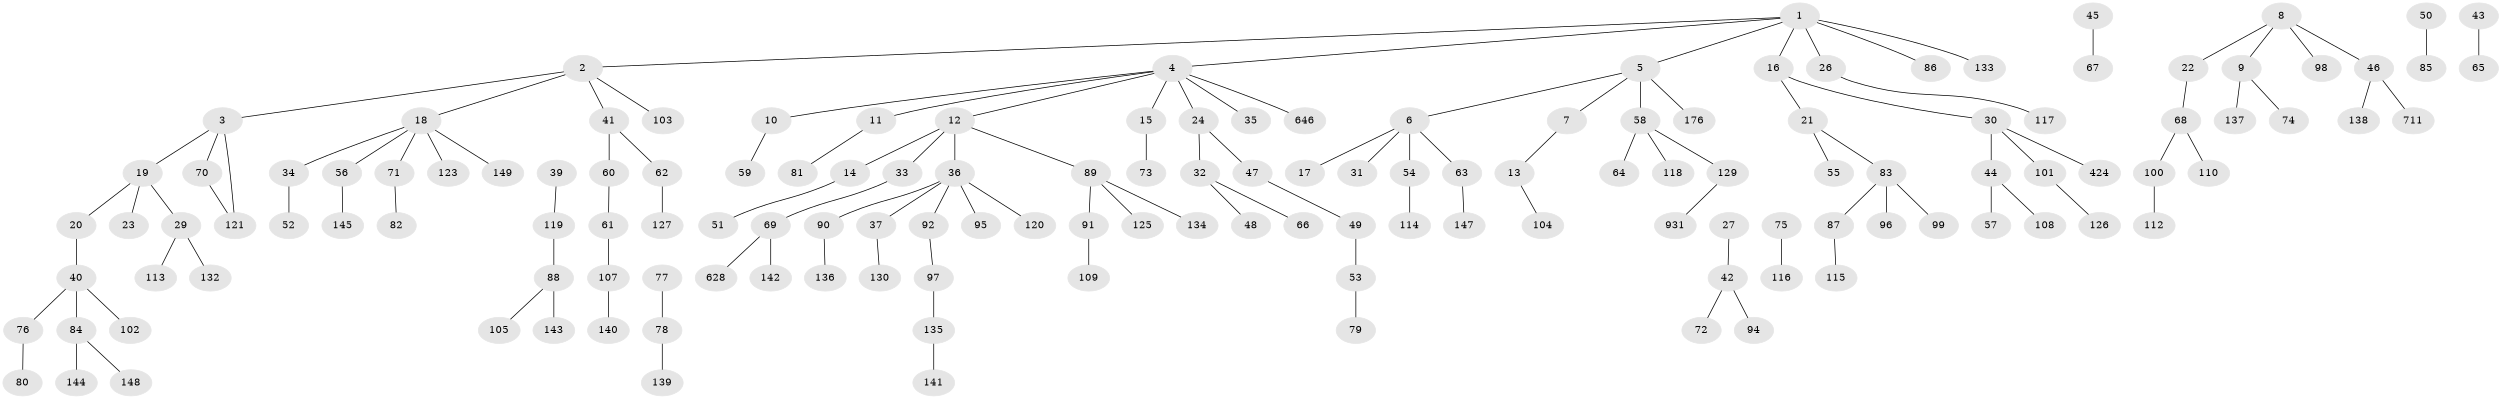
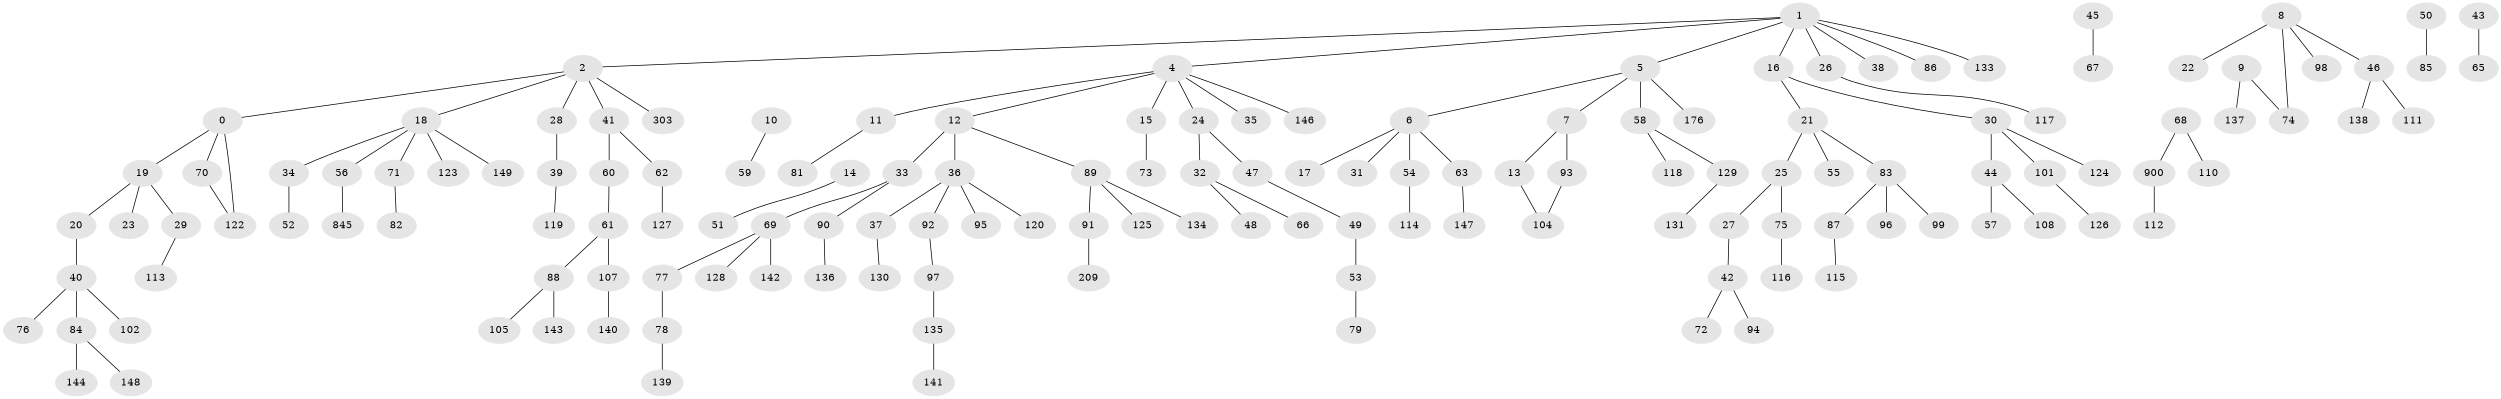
(2262, 42) -> (2285, 68)
none -> (1878, 68)
(972, 92) -> none
(2185, 94) -> none
(223, 121) -> (223, 121)
none -> (557, 121)
(663, 121) -> (663, 121)
(1305, 121) -> (1305, 121)
(2413, 121) -> (2413, 121)
(902, 147) -> none
none -> (1567, 173)
(1619, 173) -> none
none -> (1782, 173)
(2100, 173) -> (2100, 173)
(2154, 173) -> (2154, 173)
(889, 199) -> (863, 199)
(235, 226) -> (235, 226)
(343, 226) -> (343, 226)
(1675, 226) -> (1675, 226)
(554, 252) -> (581, 252)
none -> (717, 252)
(210, 278) -> none
(716, 278) -> (716, 278)
(1089, 278) -> (1089, 278)
(23, 383) -> none
